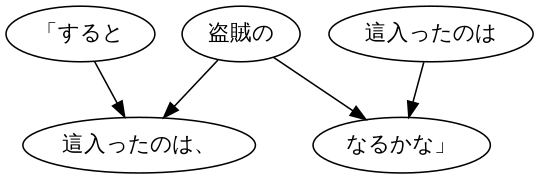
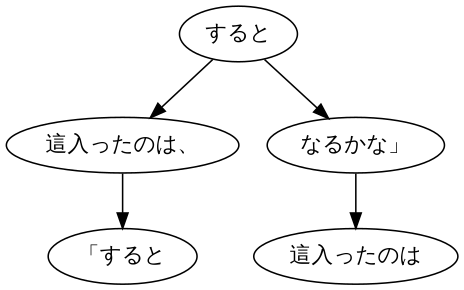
(241, 34) -> (238, 34)
(106, 82) -> (123, 193)
(418, 82) -> (356, 193)
